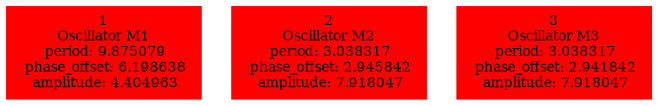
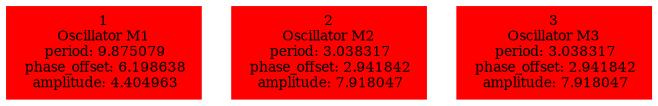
(329, 68) -> (329, 68)
